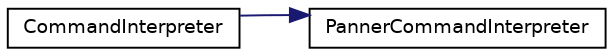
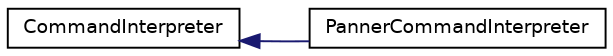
(265, 15) -> (285, 41)
